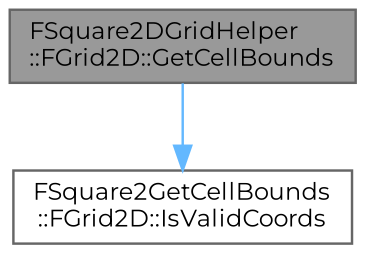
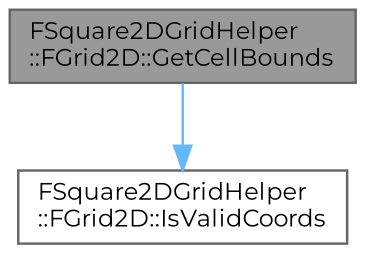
(183, 207) -> (183, 207)
